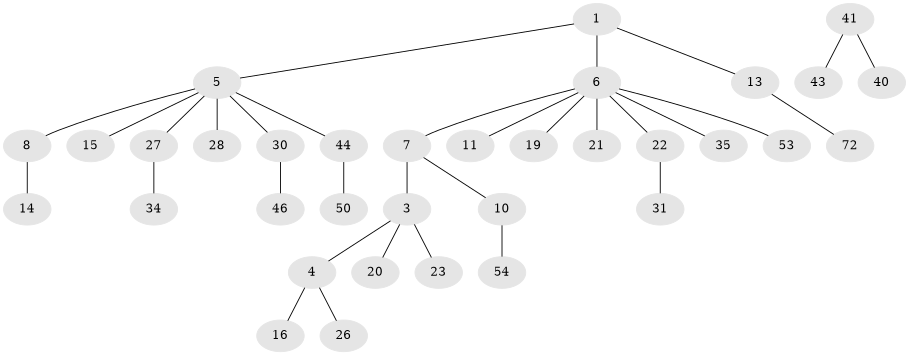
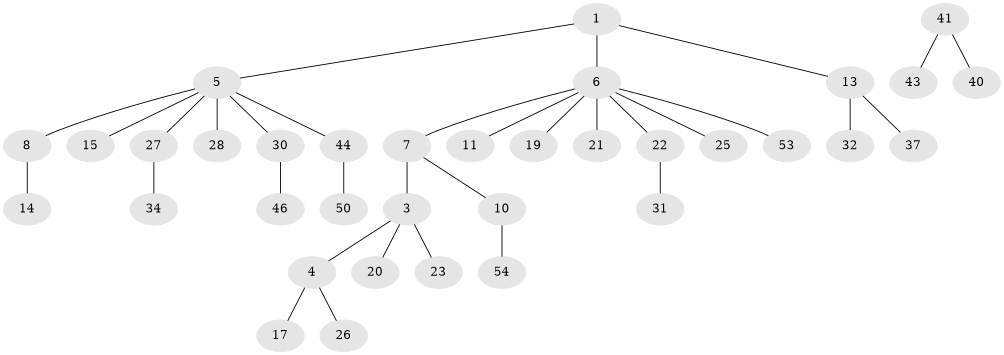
(724, 146) -> (724, 146)
(850, 146) -> (850, 146)
none -> (913, 146)
(280, 336) -> (280, 336)
